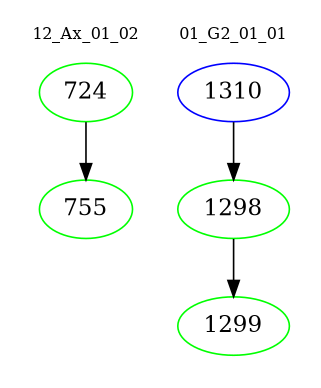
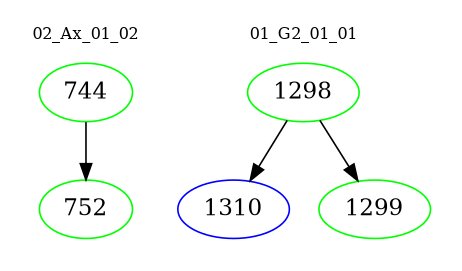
(86, 35) -> (86, 35)
(86, 92) -> (86, 92)
(234, 143) -> (273, 144)
(86, 209) -> (86, 209)
